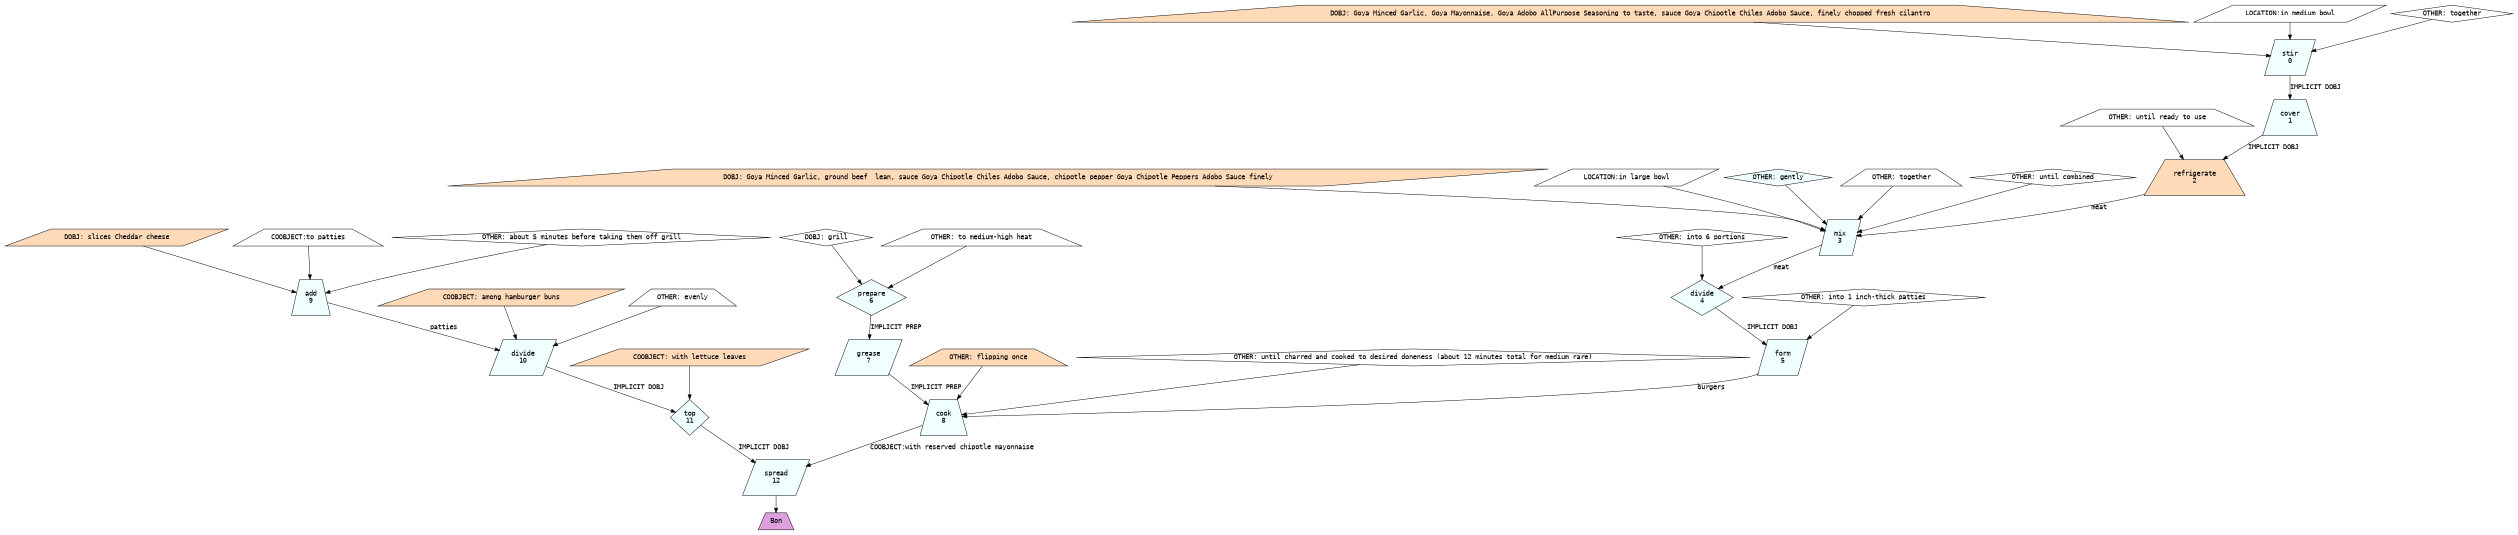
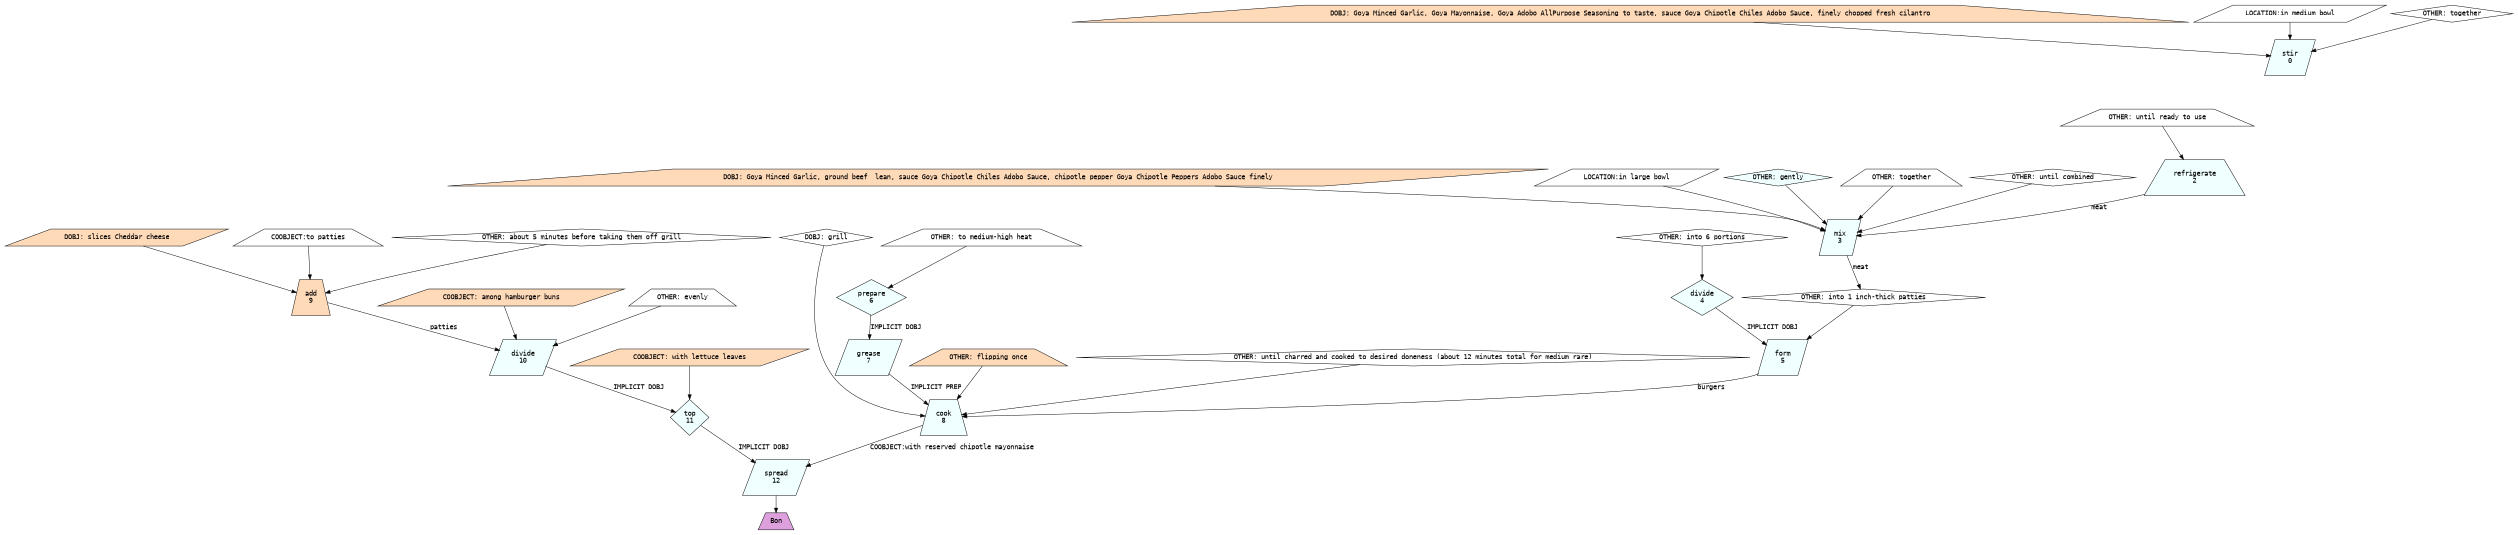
(2290, 118) -> none
(2195, 178) -> (2195, 178)
(845, 263) -> (824, 360)
(1772, 265) -> (1853, 270)
(311, 298) -> (311, 298)
(896, 327) -> (896, 327)
